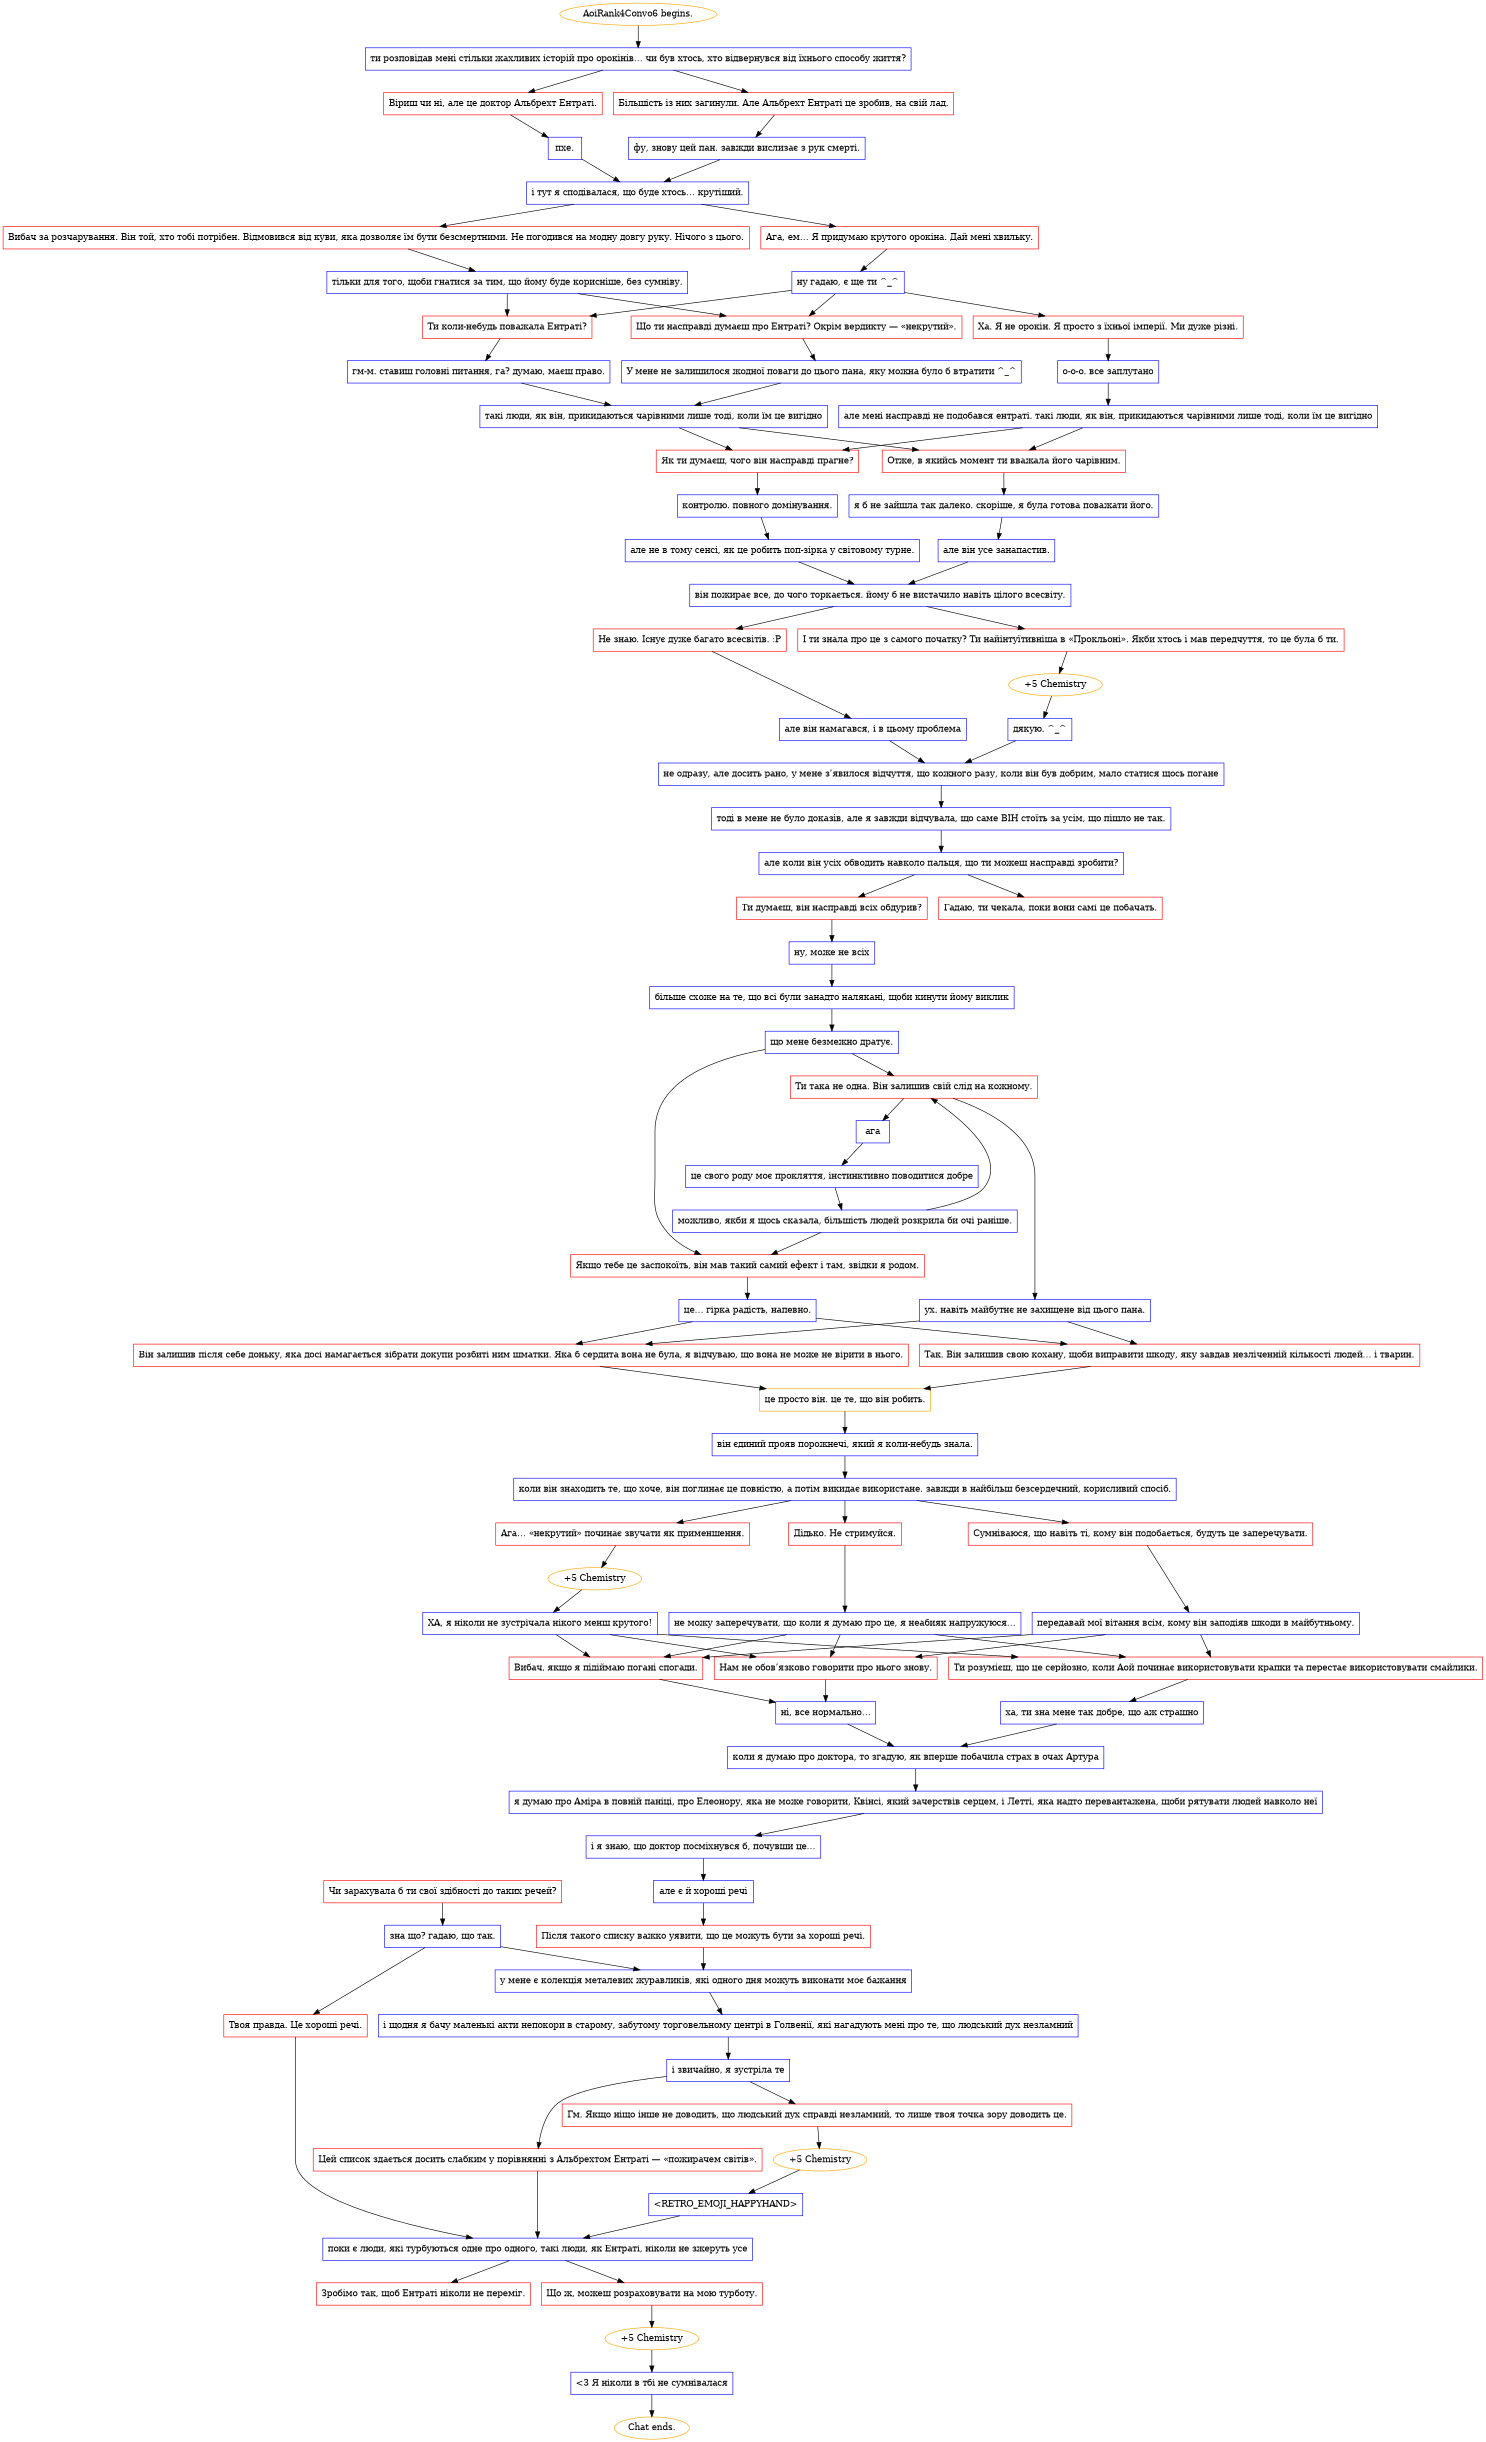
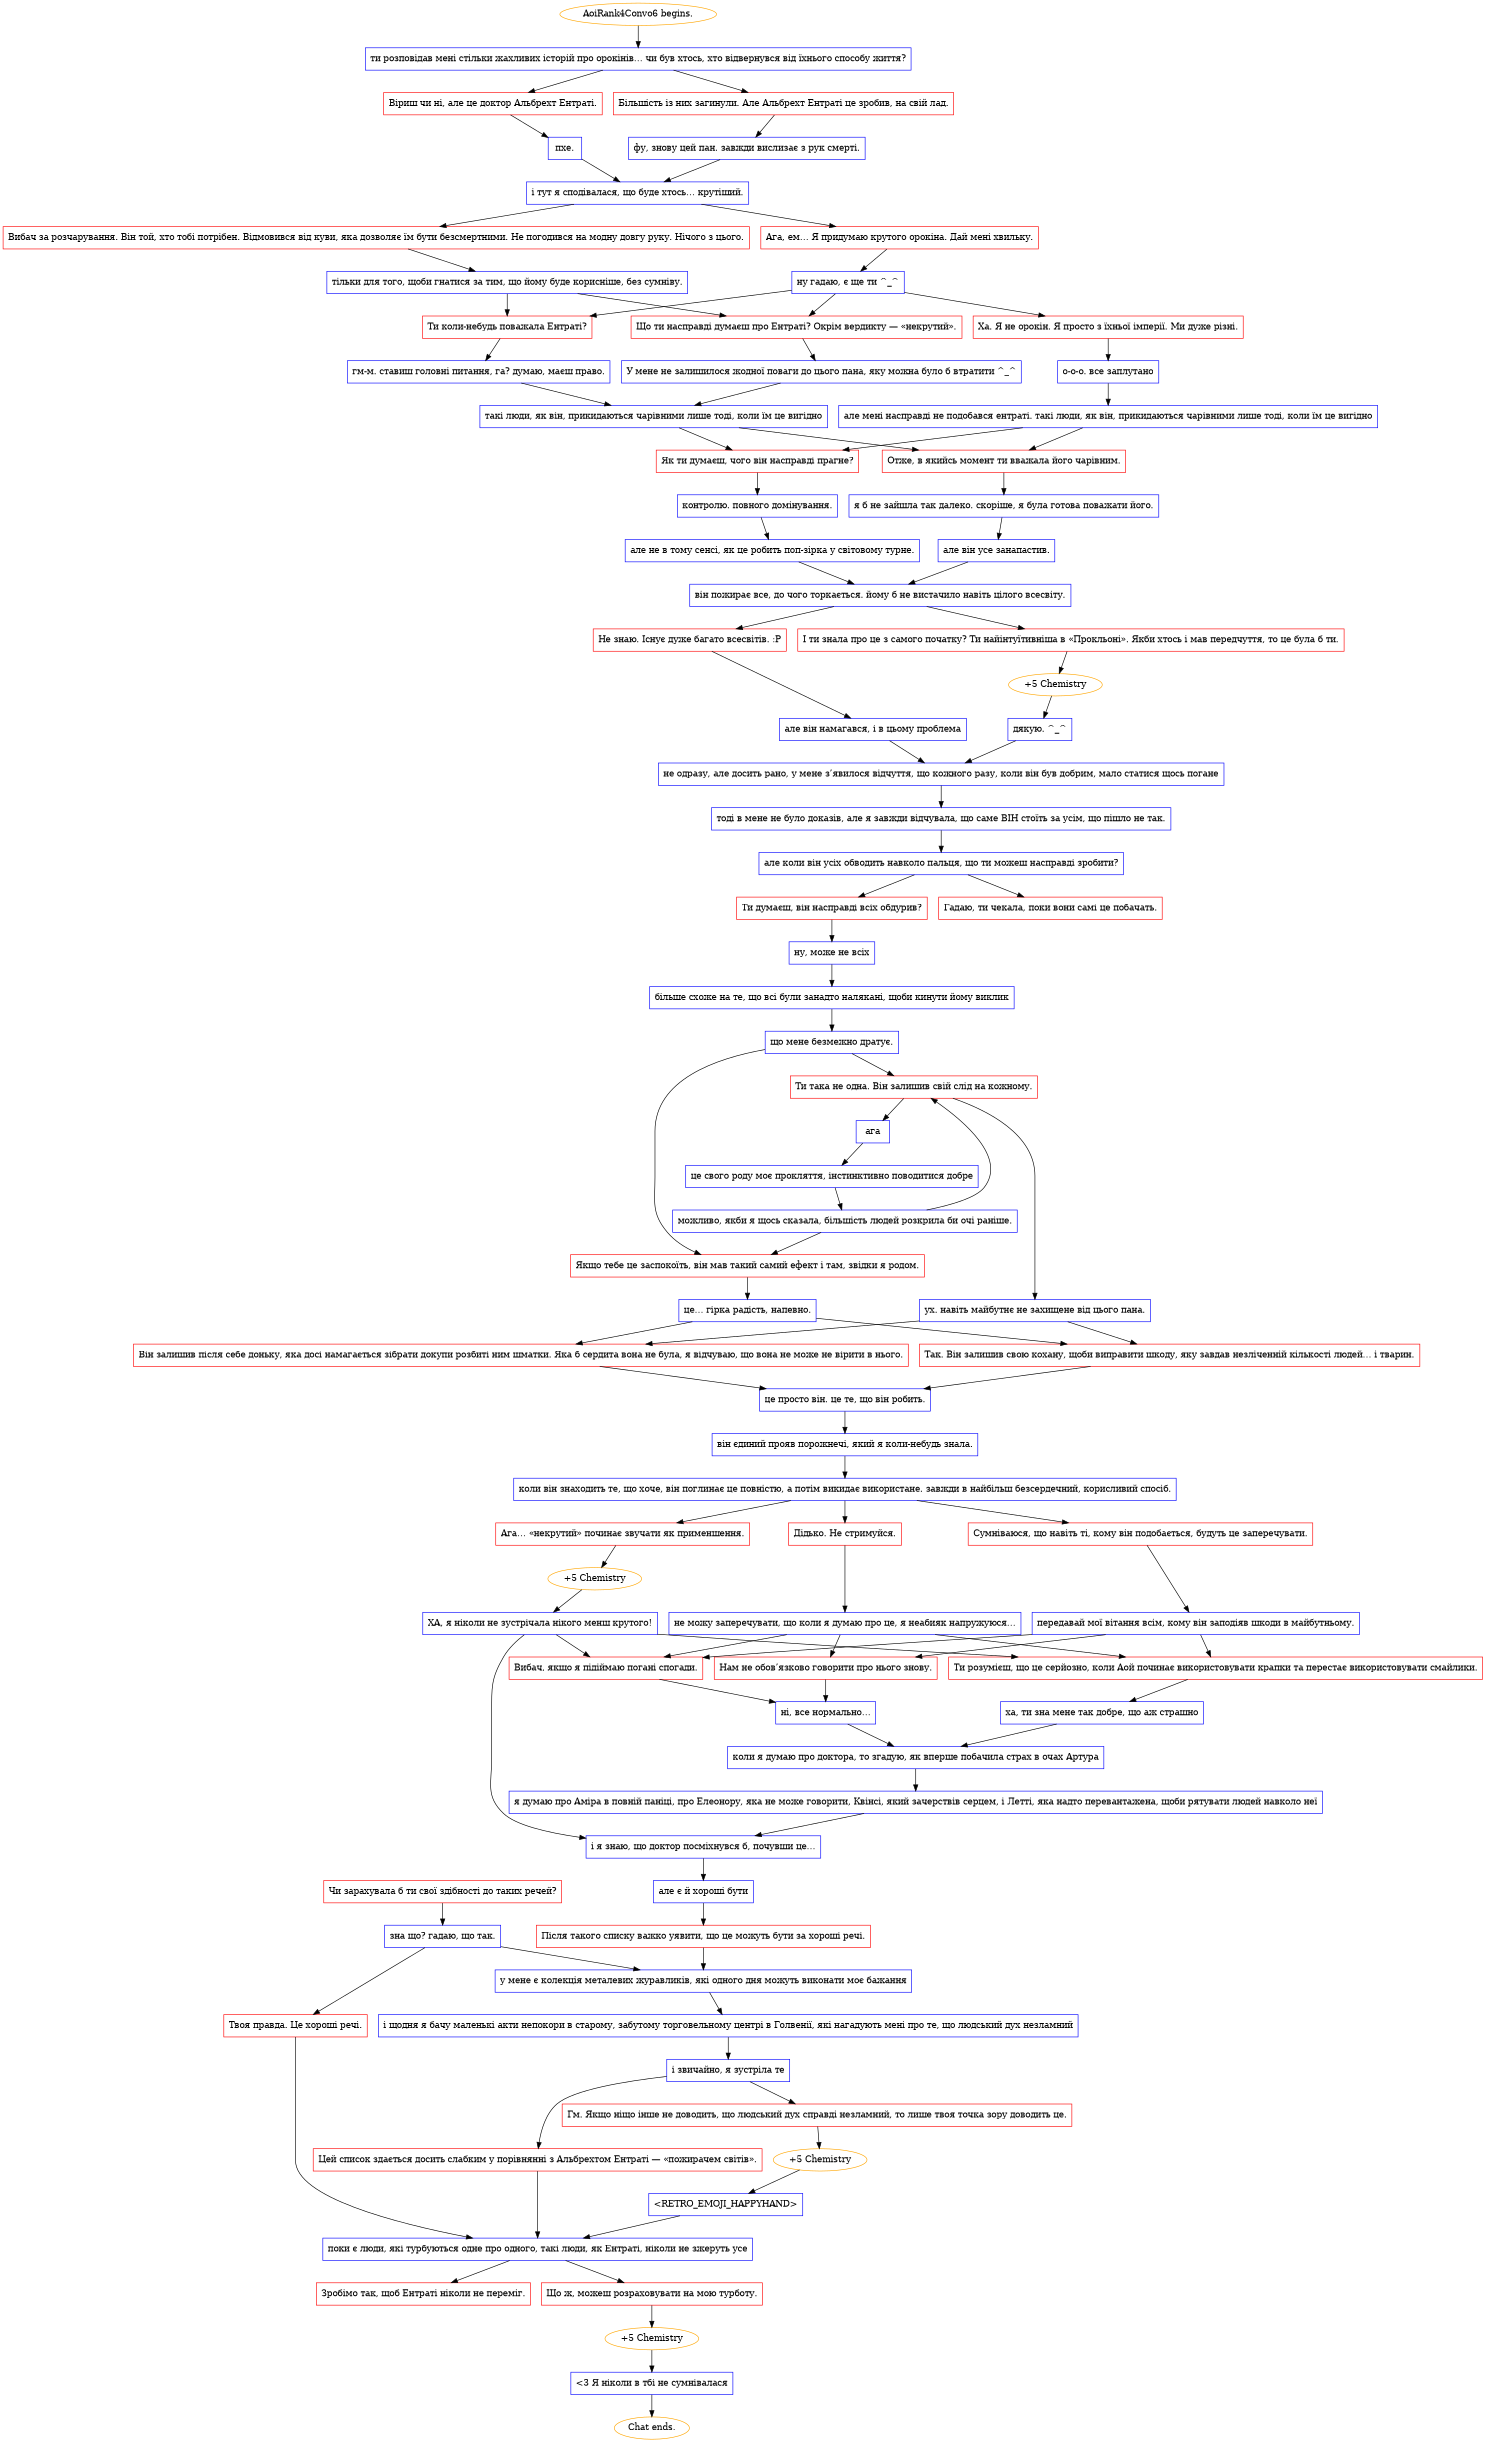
(845, 1400) -> (845, 1400)
(680, 1645) -> (492, 1761)
(703, 1892) -> (703, 1892)
